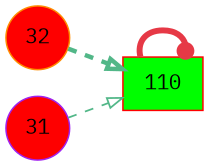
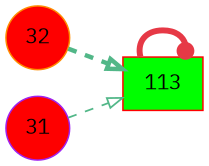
(163, 84) -> (163, 84)
